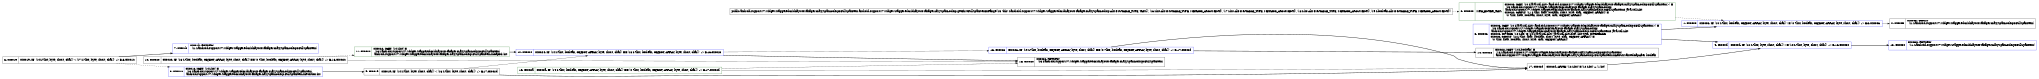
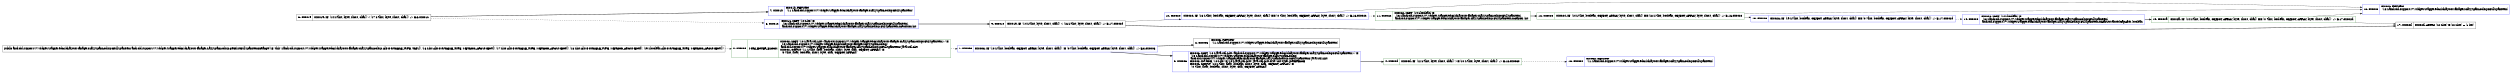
(1489, 11) -> (763, 49)
none -> (2147, 19)
(1918, 21) -> (1223, 40)
(1885, 24) -> (1175, 46)
(1688, 28) -> (1141, 54)
(1320, 36) -> none
(1782, 45) -> (1453, 62)
(1869, 45) -> (1543, 62)
(391, 49) -> (1415, 13)
(620, 52) -> (1641, 16)
(1334, 52) -> (1958, 19)
(1567, 53) -> (2053, 19)
(870, 58) -> (2052, 11)
(1683, 59) -> none
(246, 60) -> (1266, 16)
(525, 62) -> (1152, 20)
(1091, 62) -> (2436, 9)
